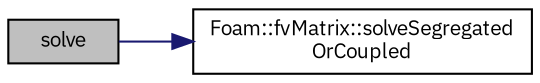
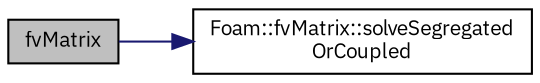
(63, 42) -> (63, 42)
